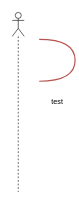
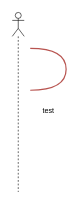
(57, 60) -> (48, 69)
